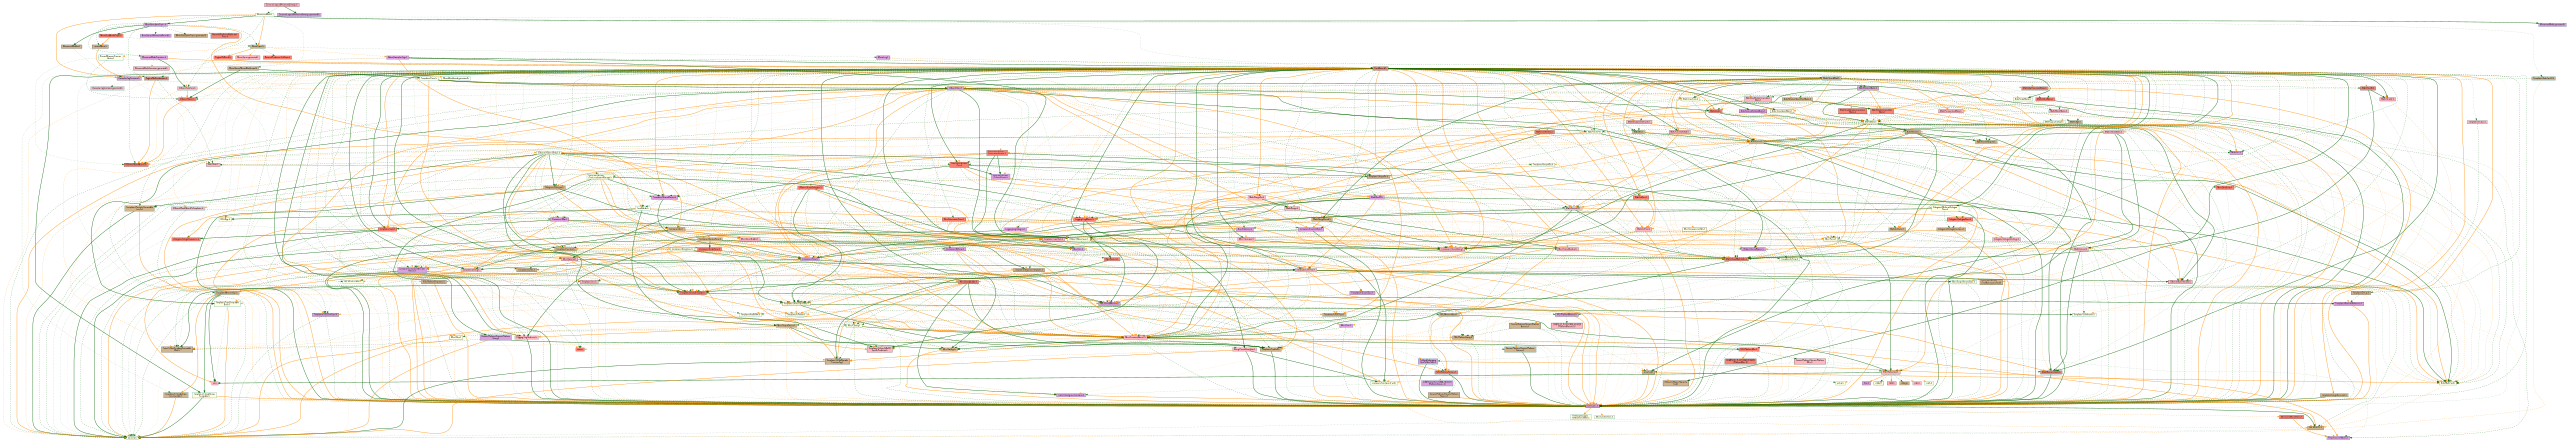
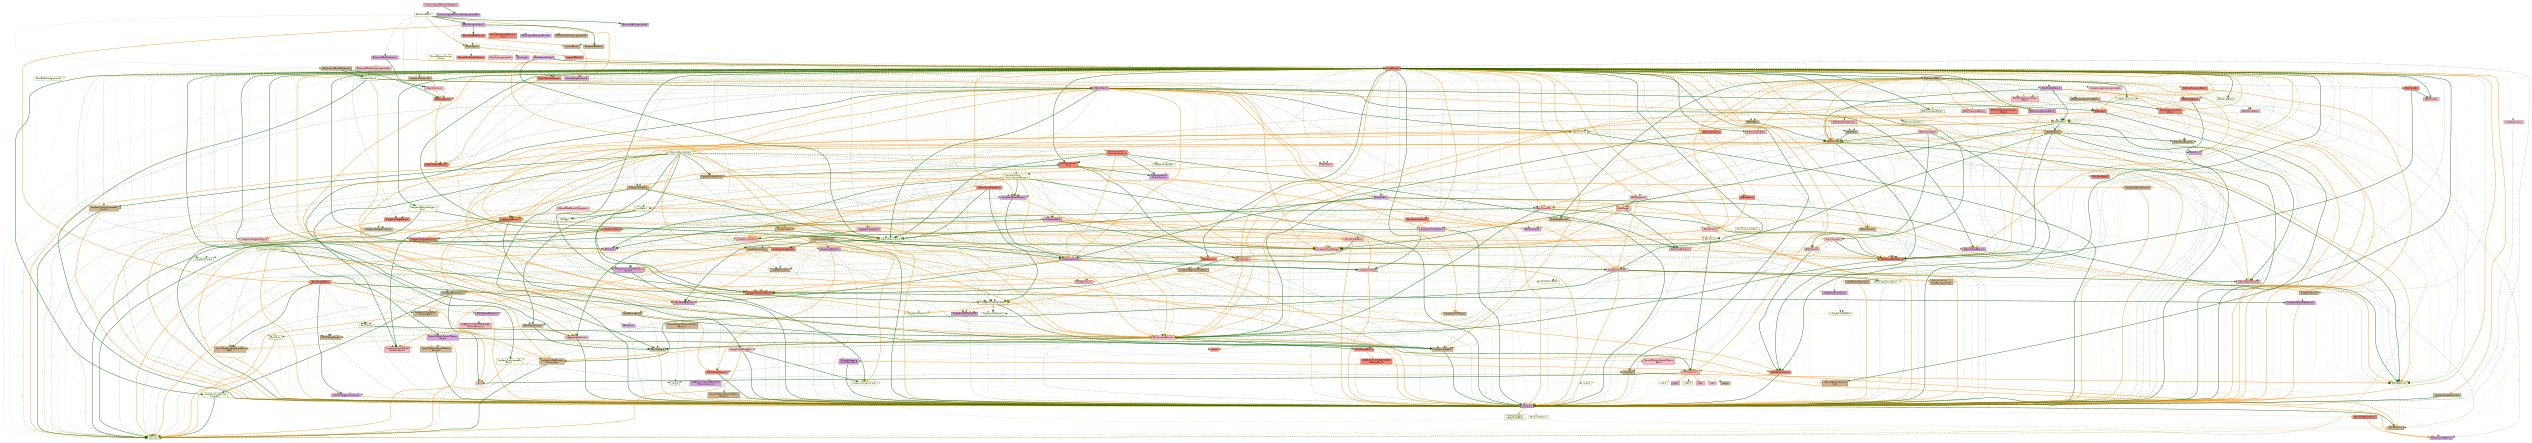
(552, 170) -> (657, 167)
none -> (2137, 188)
(844, 330) -> (763, 304)
none -> (675, 383)
